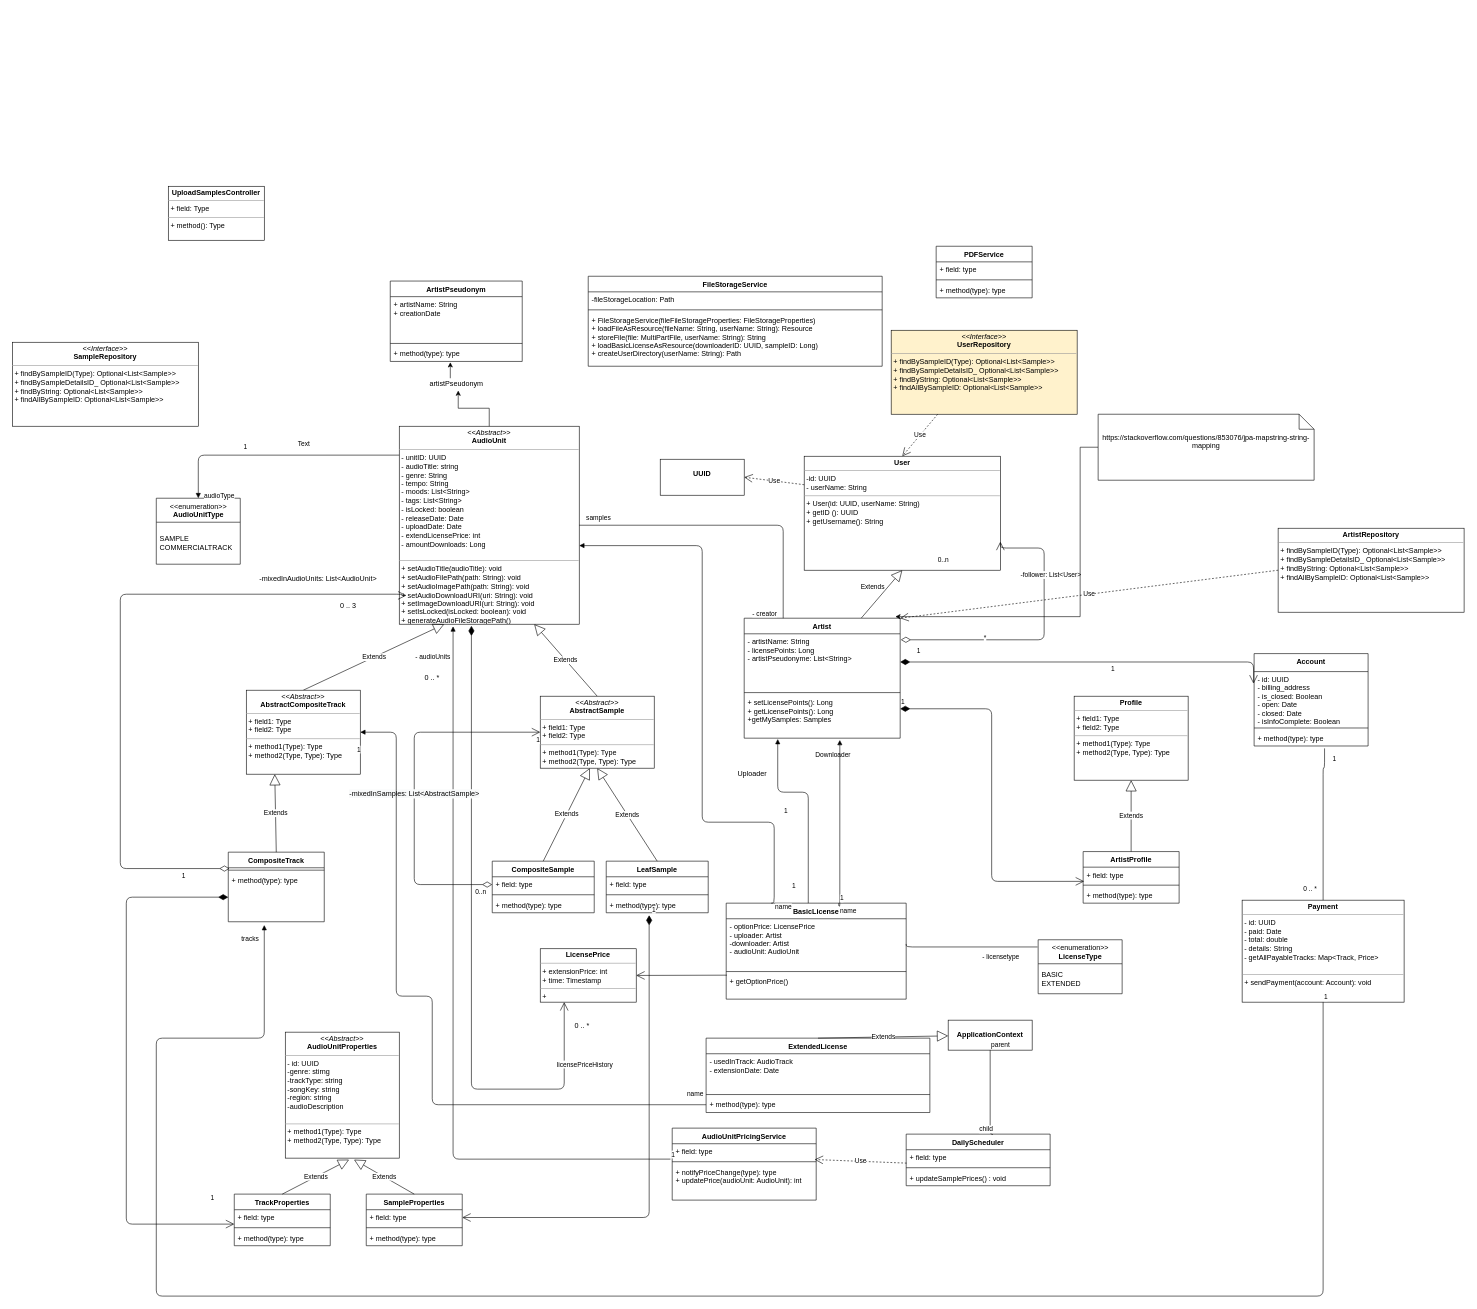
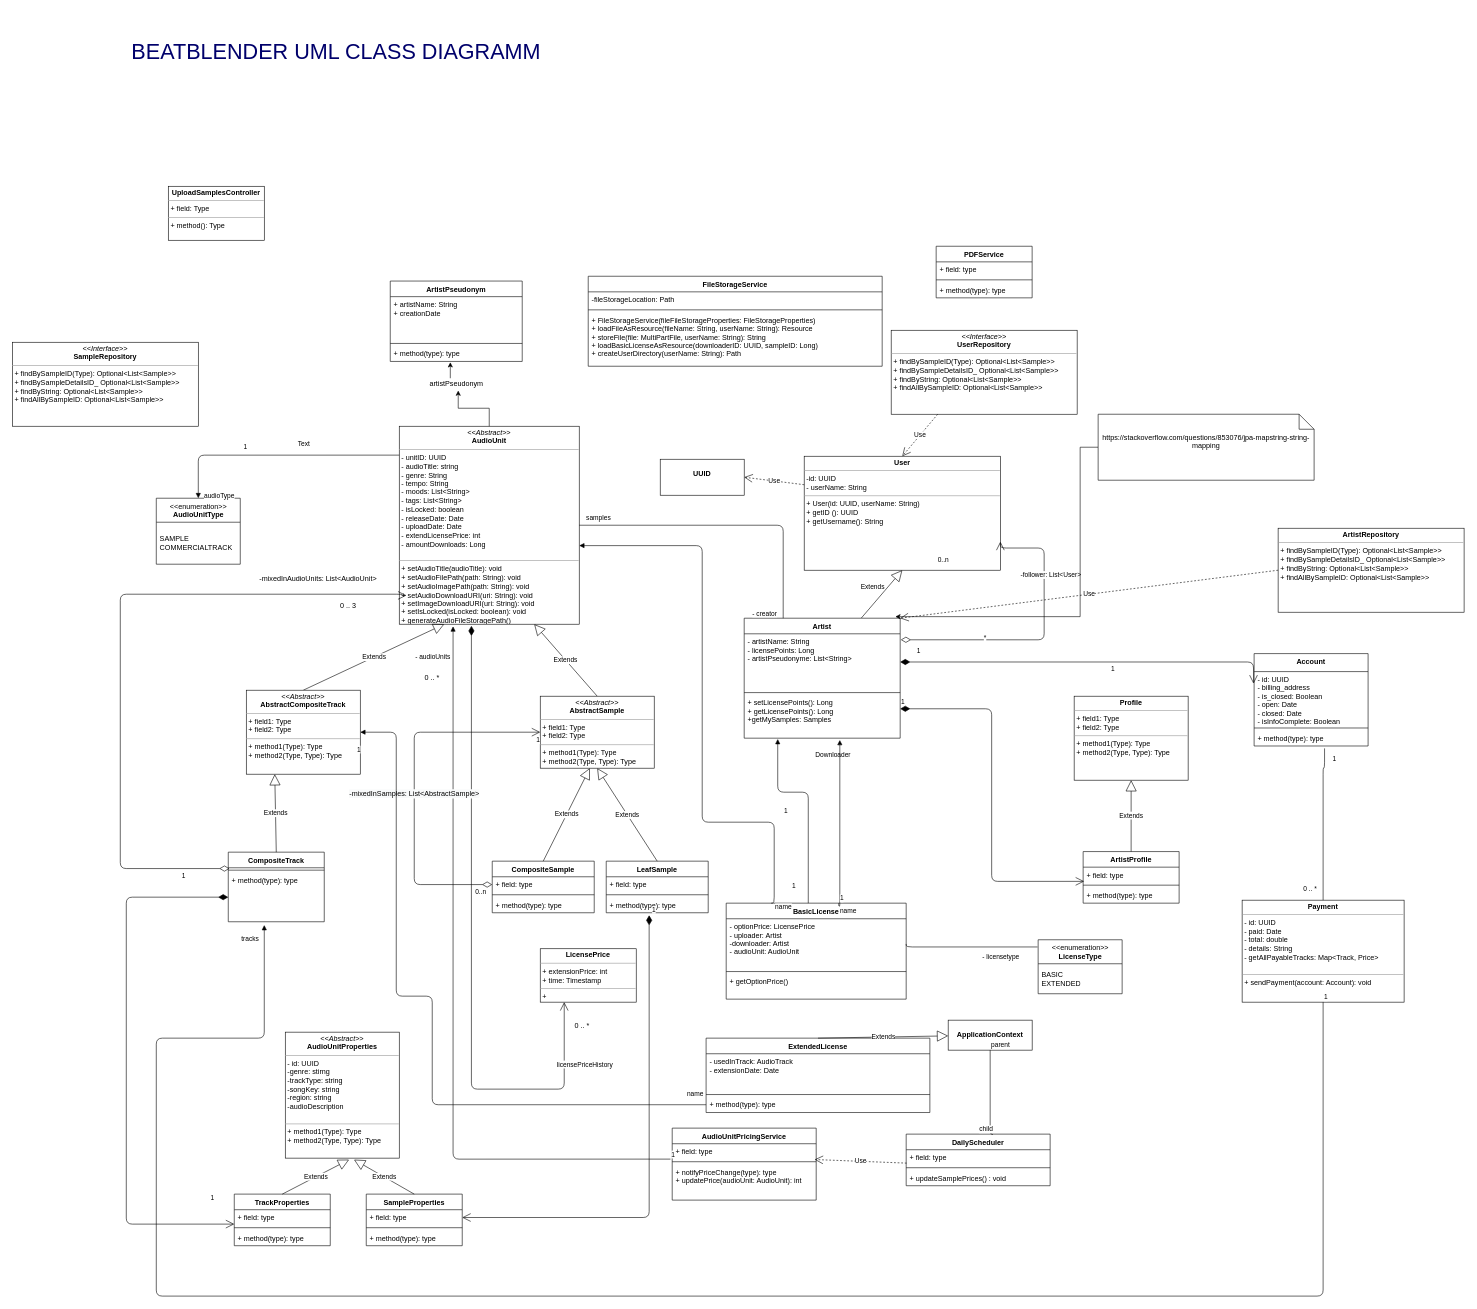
none -> (336, 51)
(984, 372) -> (984, 372)
(752, 774) -> none
(681, 975) -> none
